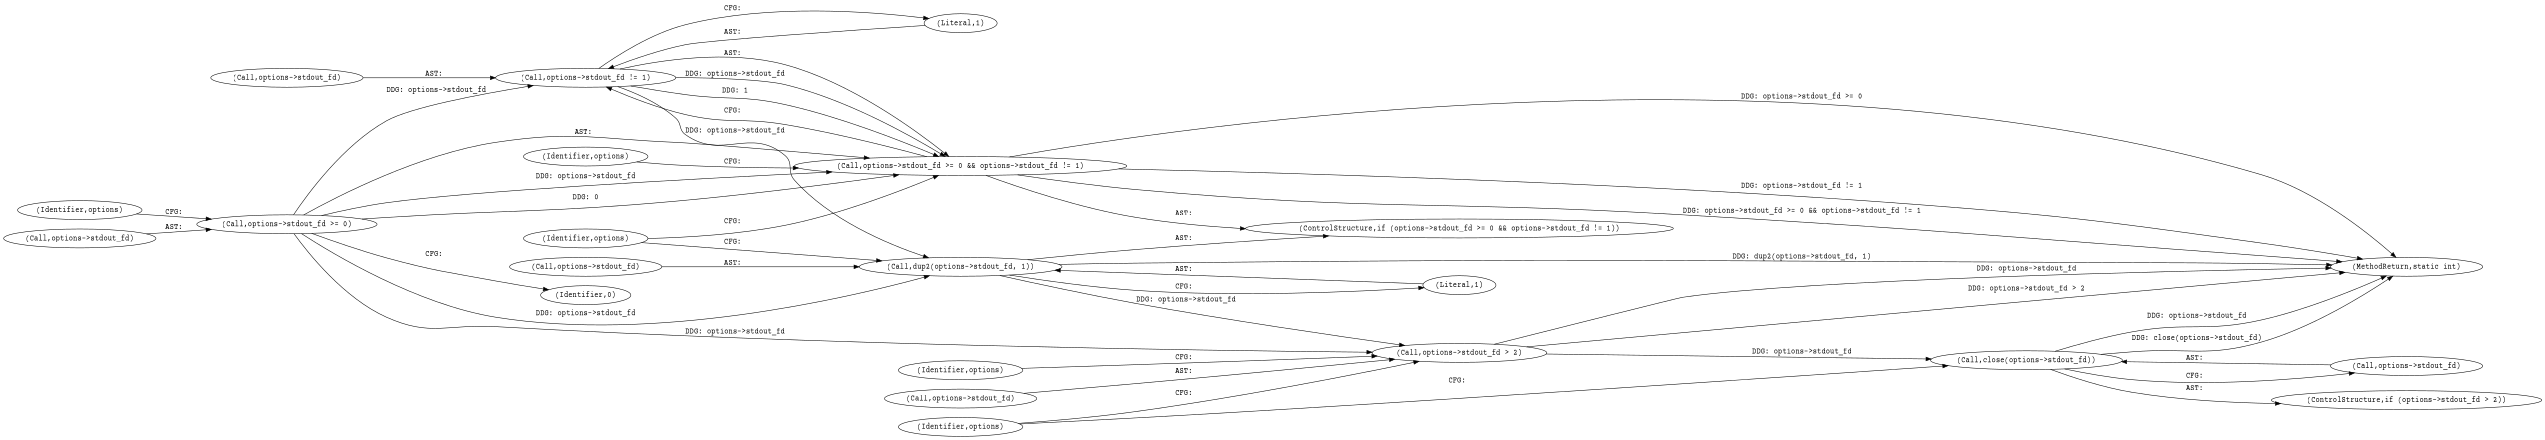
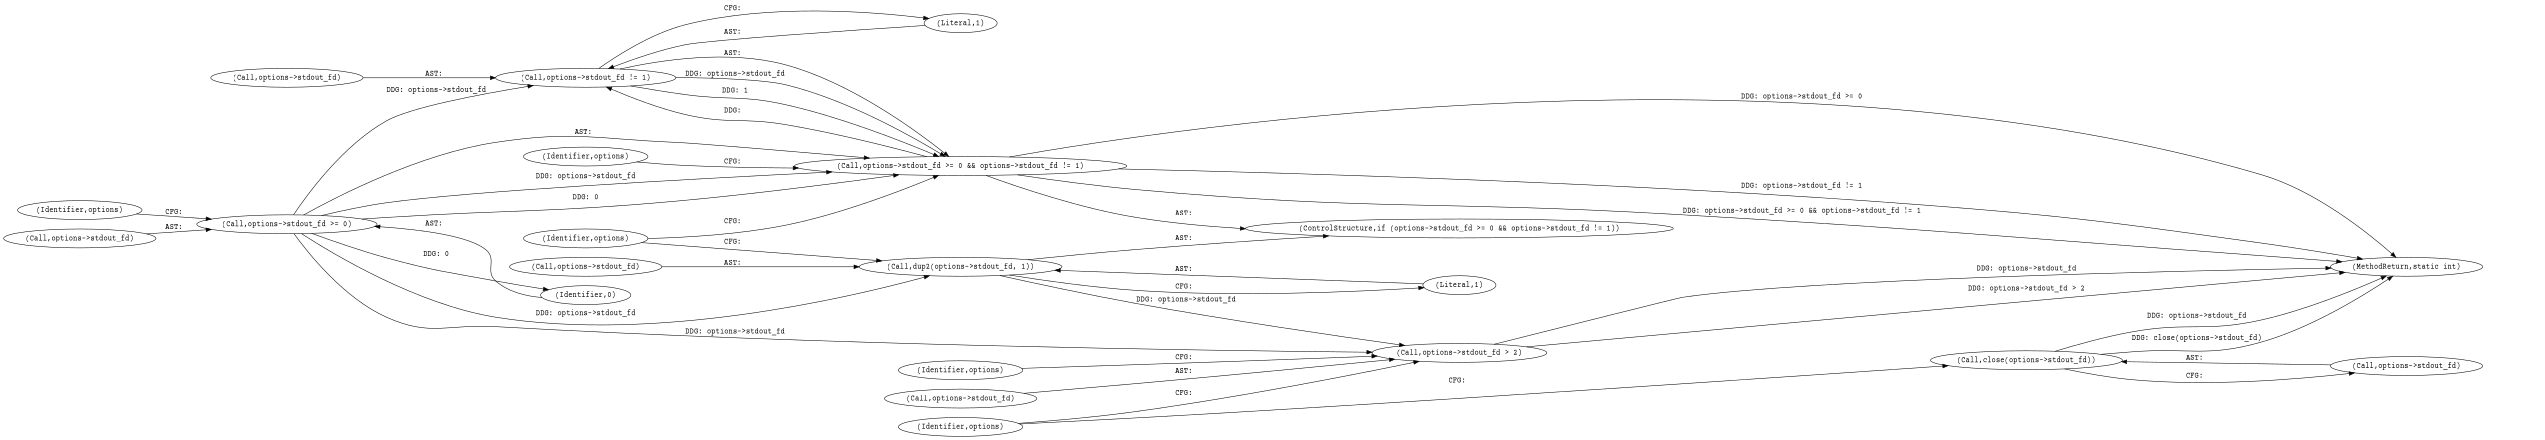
(735, 111) -> (735, 111)
(787, 158) -> none
none -> (475, 244)
(436, 254) -> (436, 254)
(1693, 261) -> none
(1736, 356) -> none
(2407, 400) -> none
